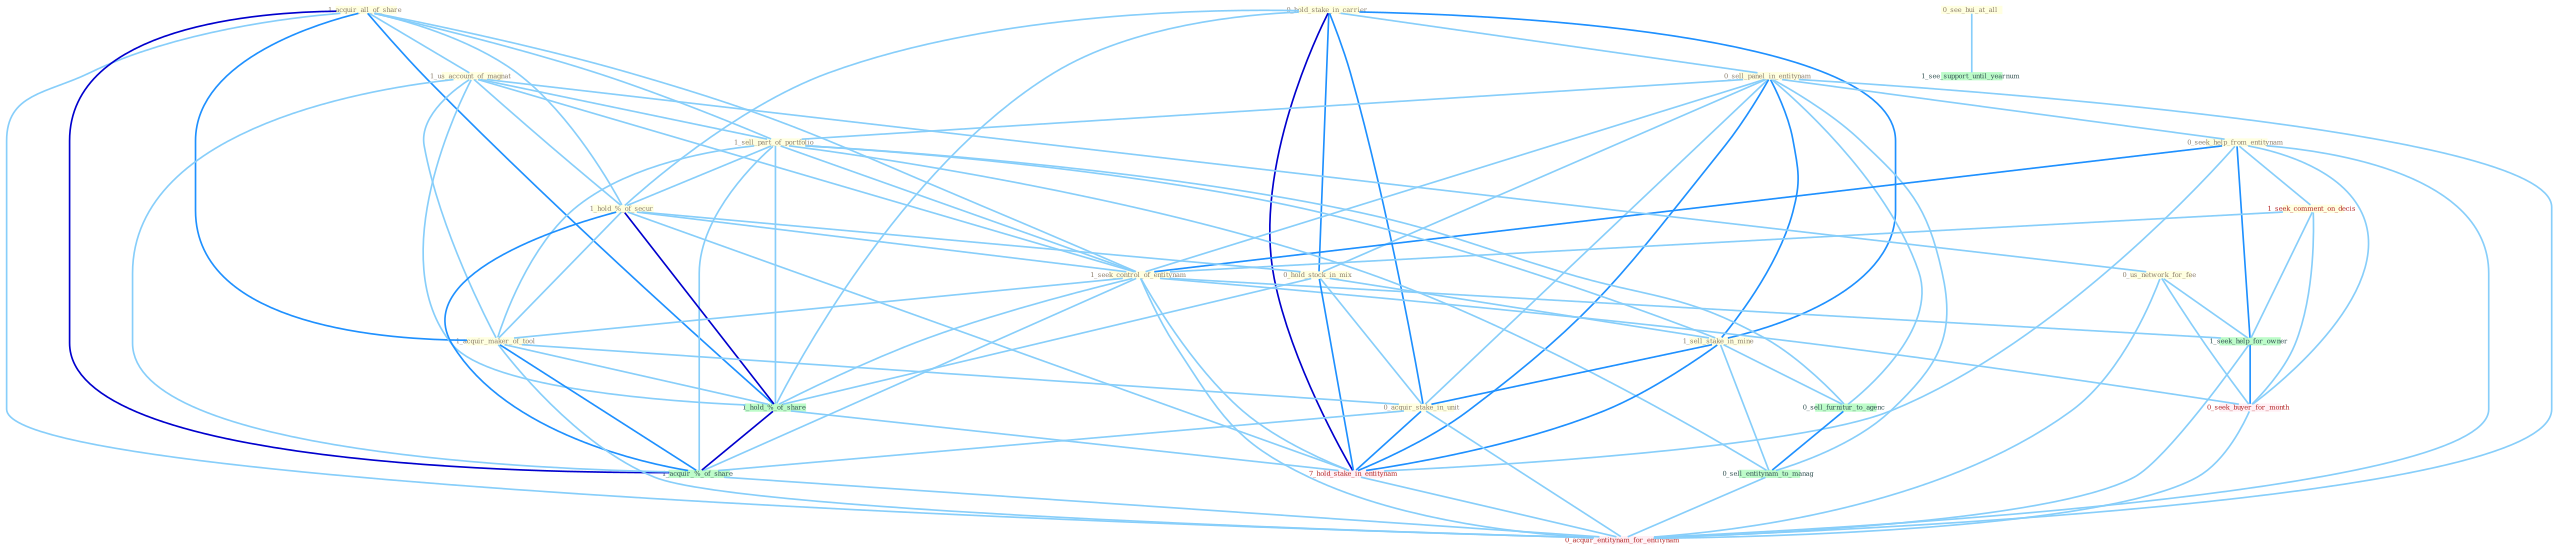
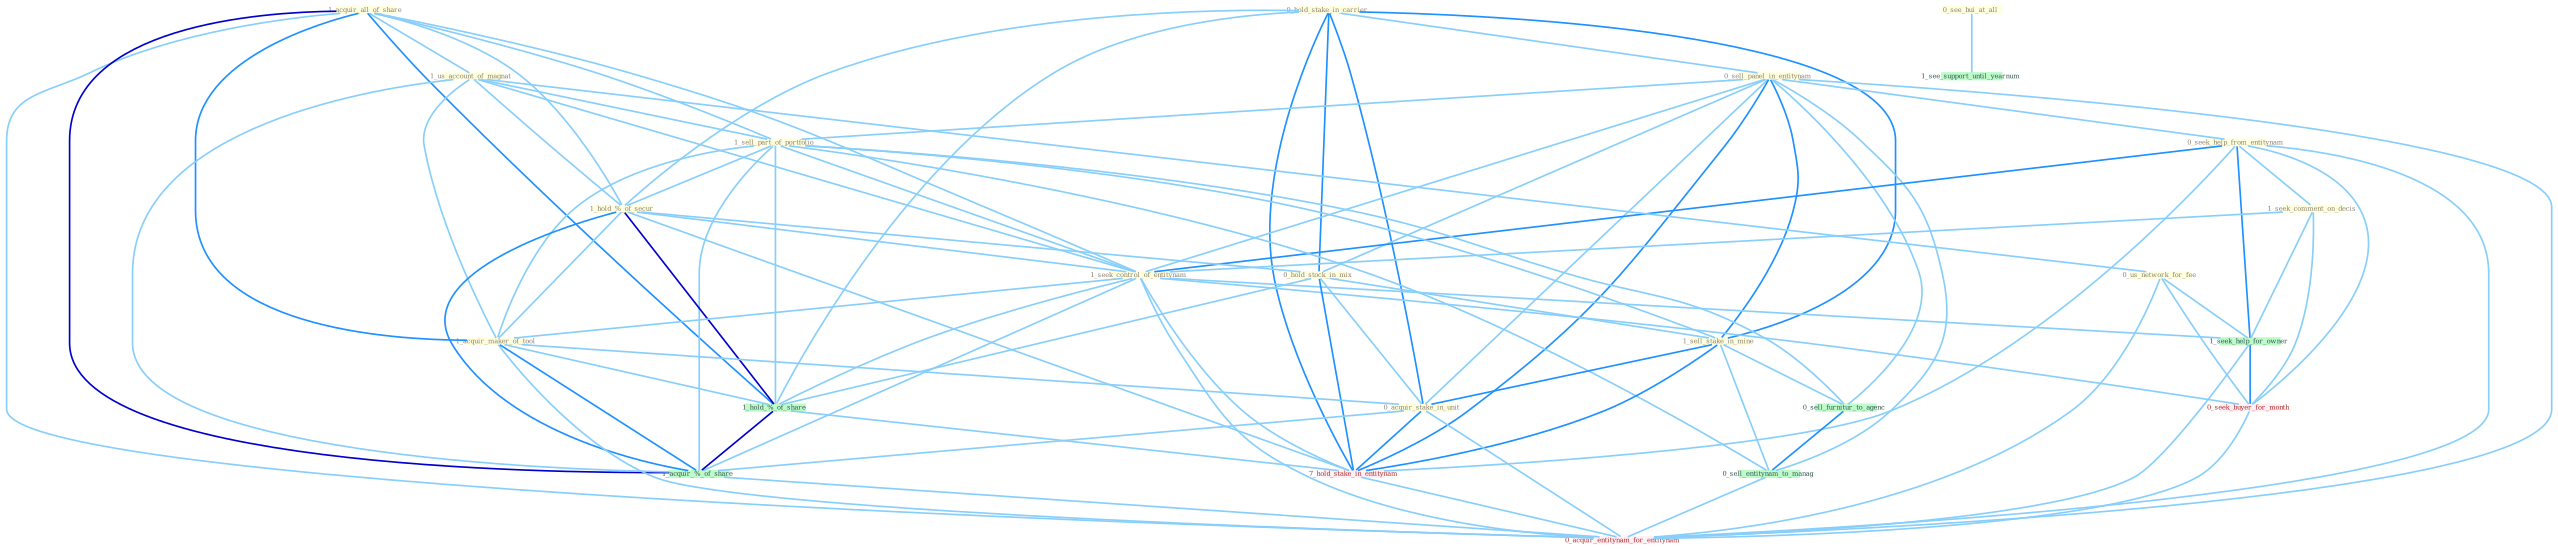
(2313, 209) -> (2313, 209)
(1271, 221) -> (1271, 221)
(487, 366) -> none
